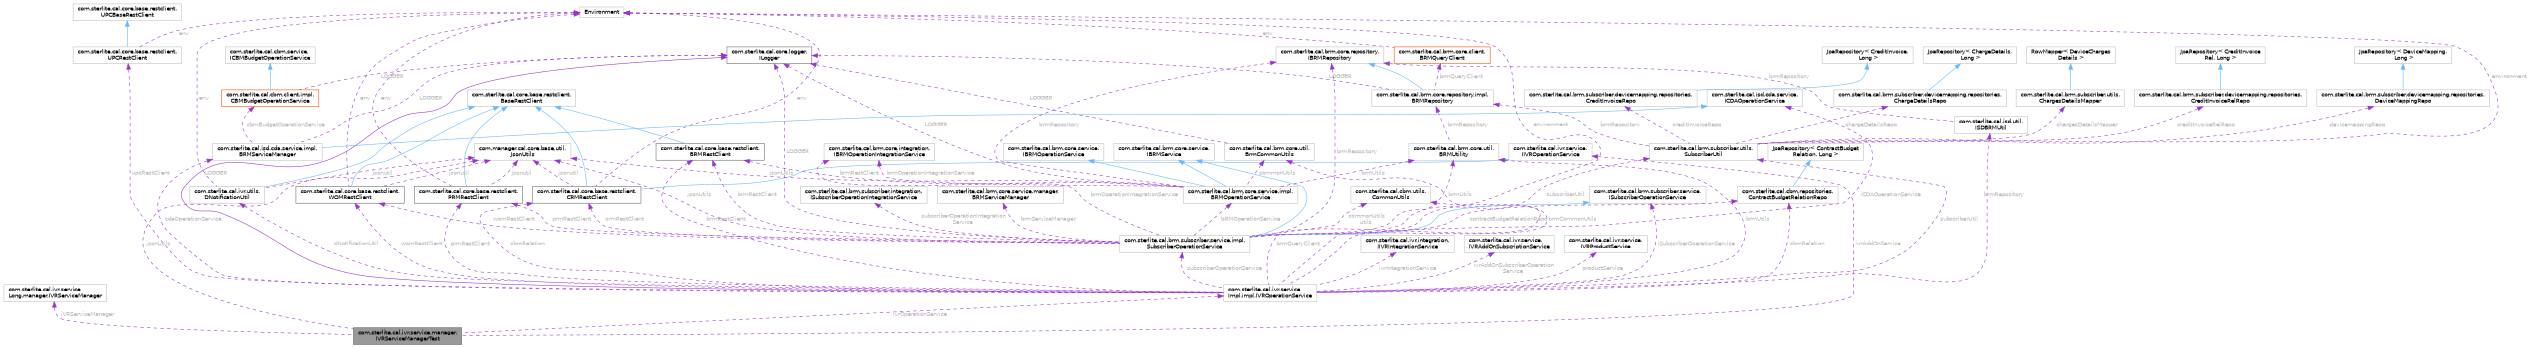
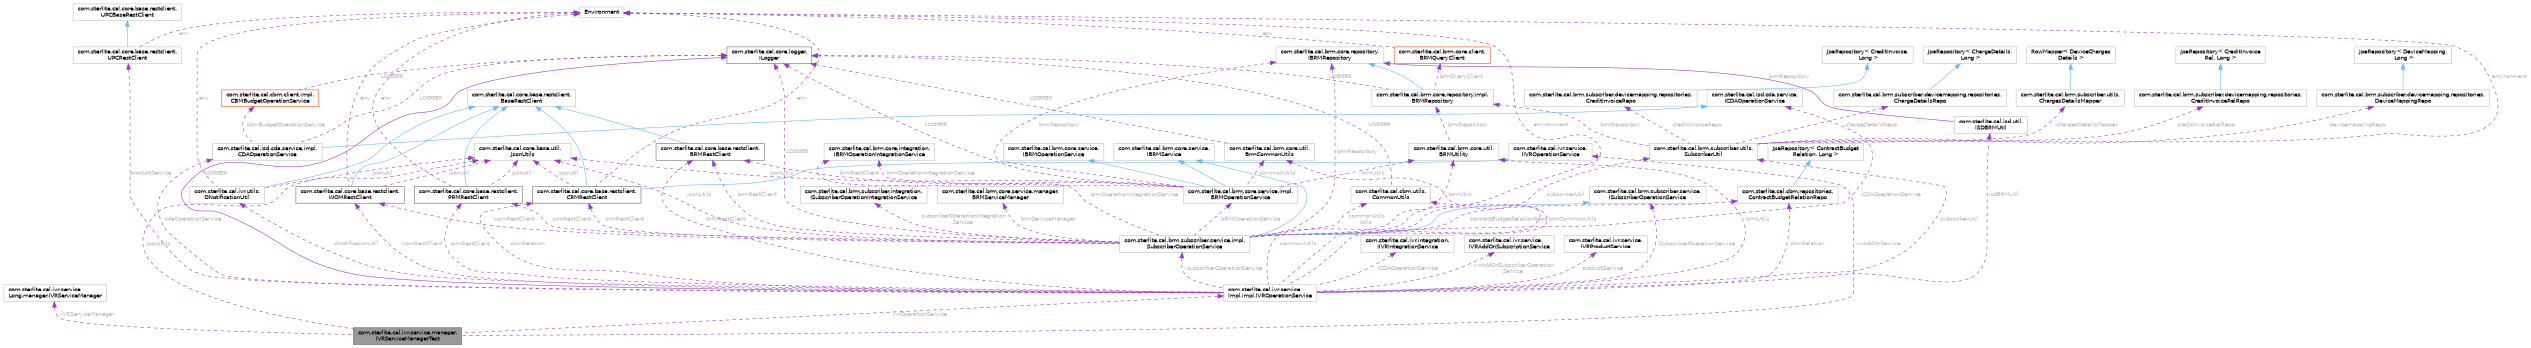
(270, 55) -> none
(1676, 70) -> (1676, 70)
none -> (1128, 73)
(267, 152) -> (267, 152)
(523, 152) -> (523, 152)
(150, 173) -> (150, 173)
(2003, 195) -> (2003, 195)
(1297, 244) -> (1297, 244)
(1407, 269) -> (1407, 269)
